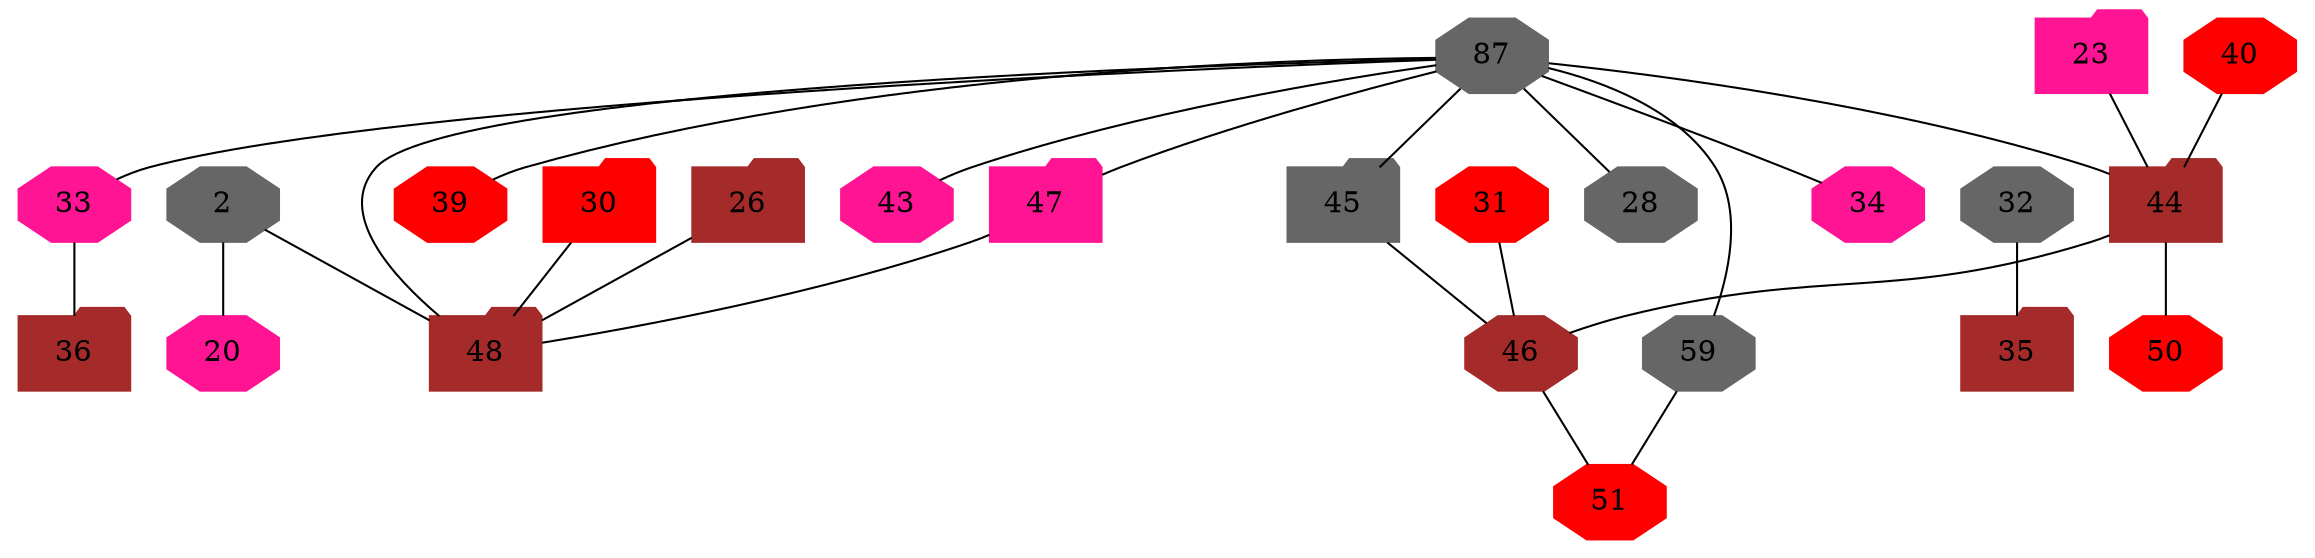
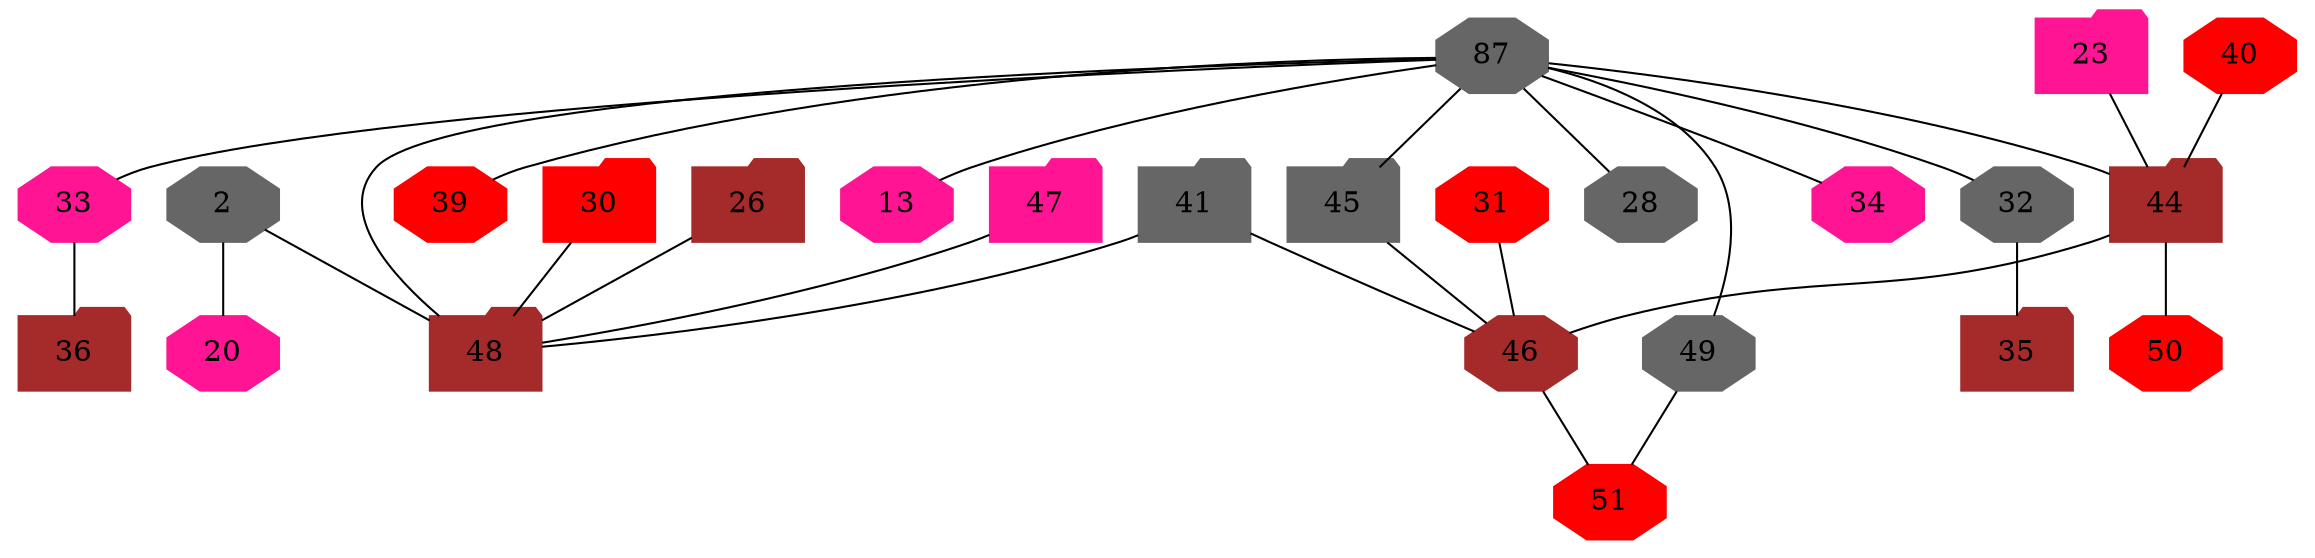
(1268, 118) -> (1763, 115)
(897, 205) -> (897, 205)
none -> (1195, 205)
(1699, 353) -> (1699, 353)
